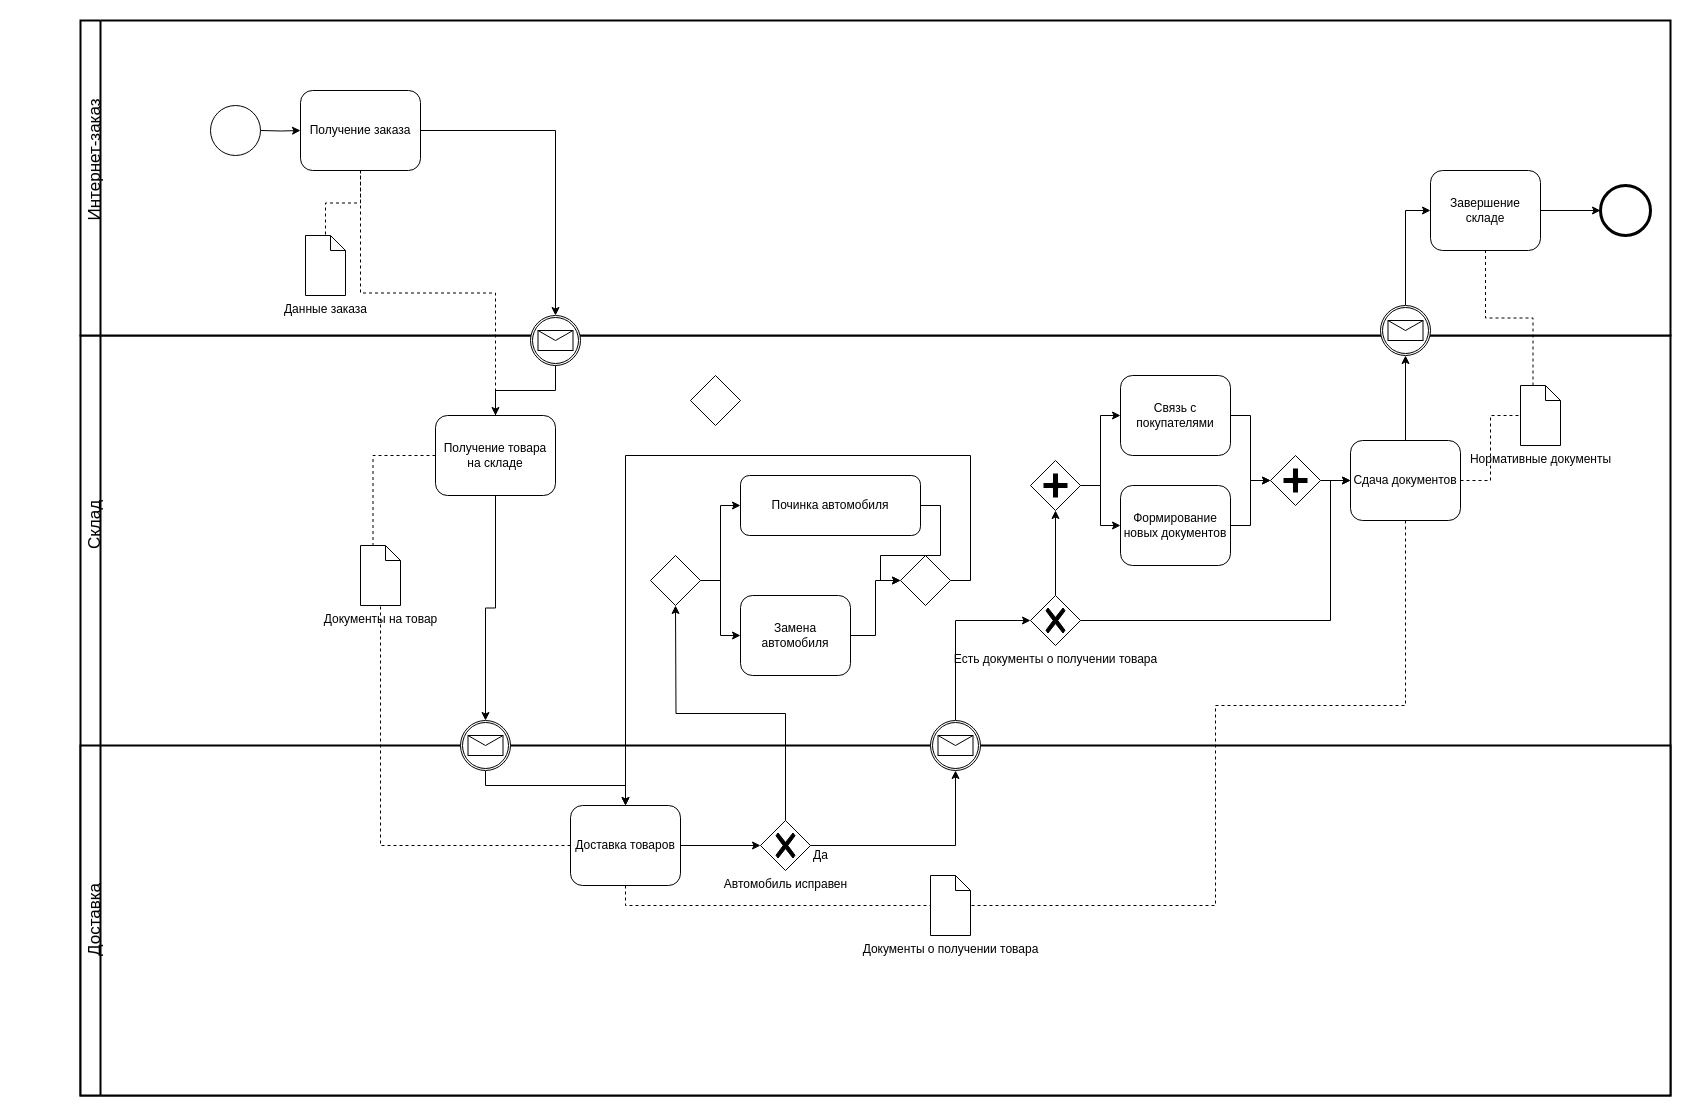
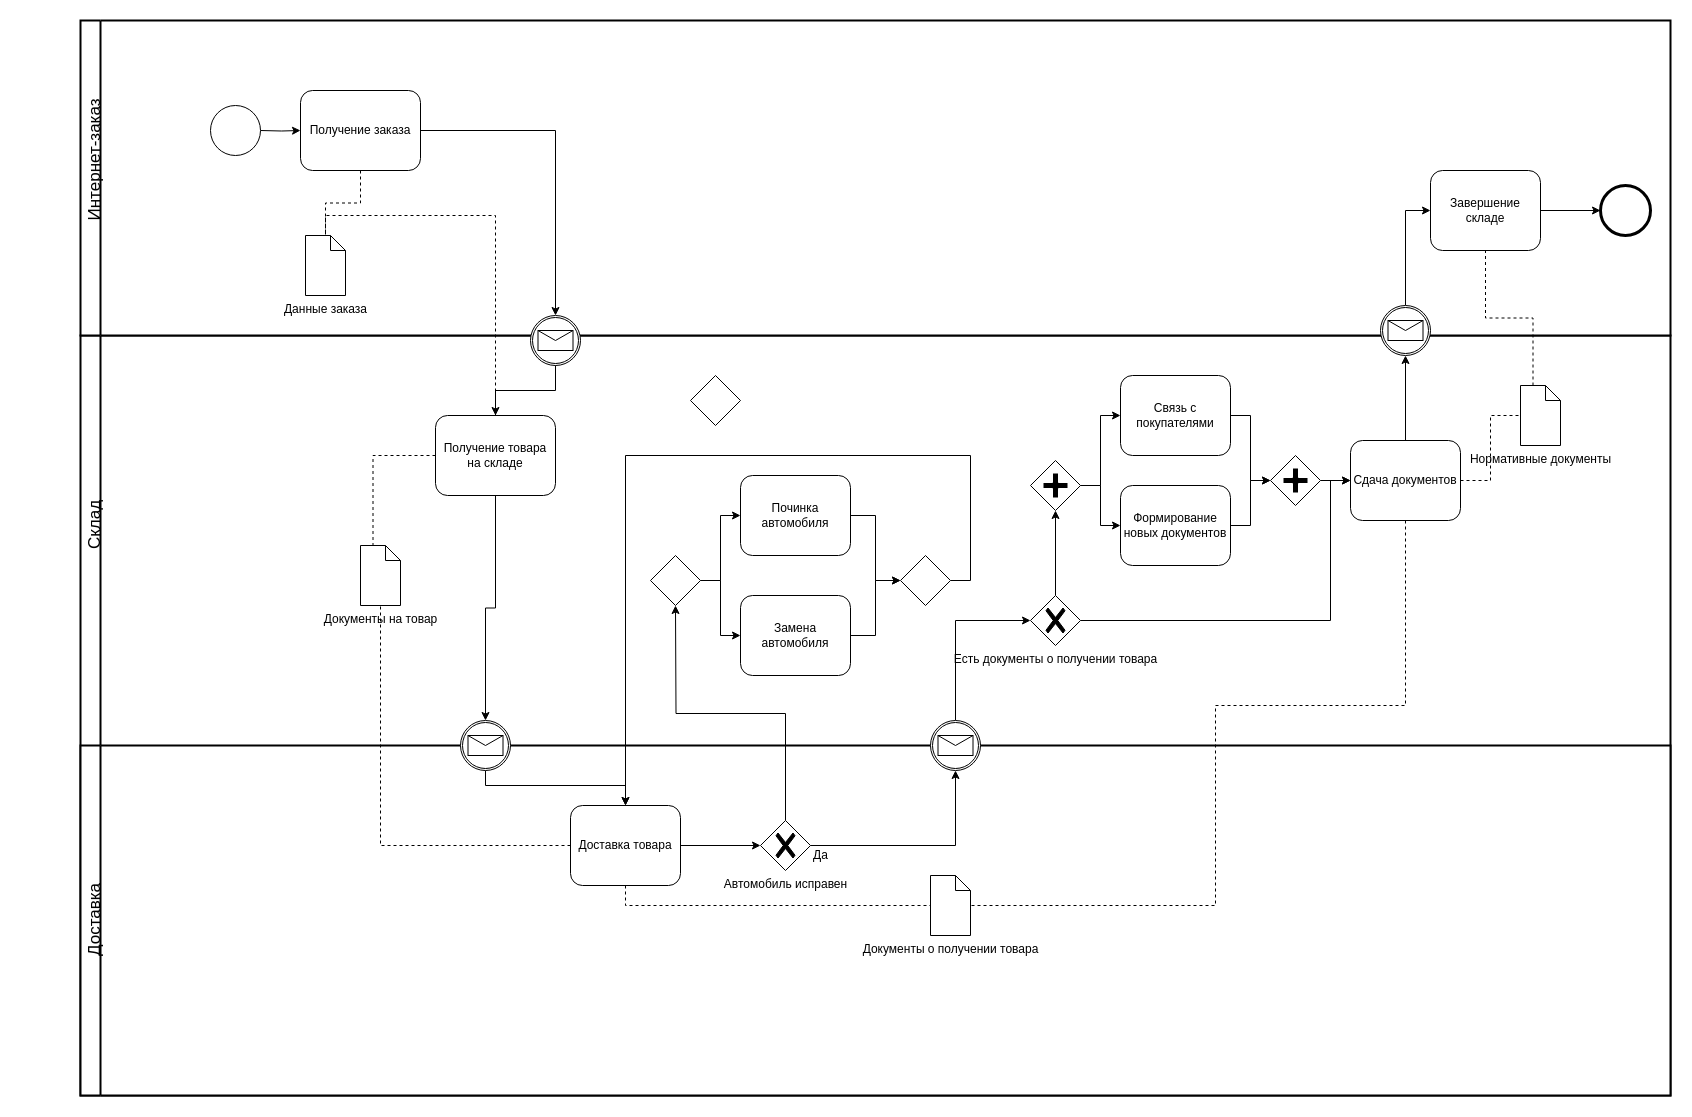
(383, 293) -> (450, 216)
(831, 506) -> (796, 516)
(626, 846) -> (626, 846)
